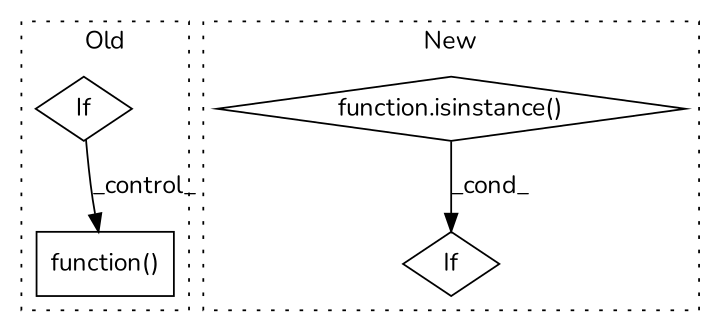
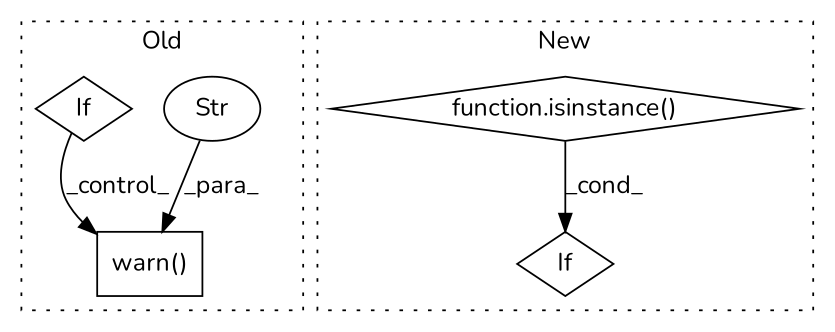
none -> (212, 109)
(105, 264) -> (150, 264)
